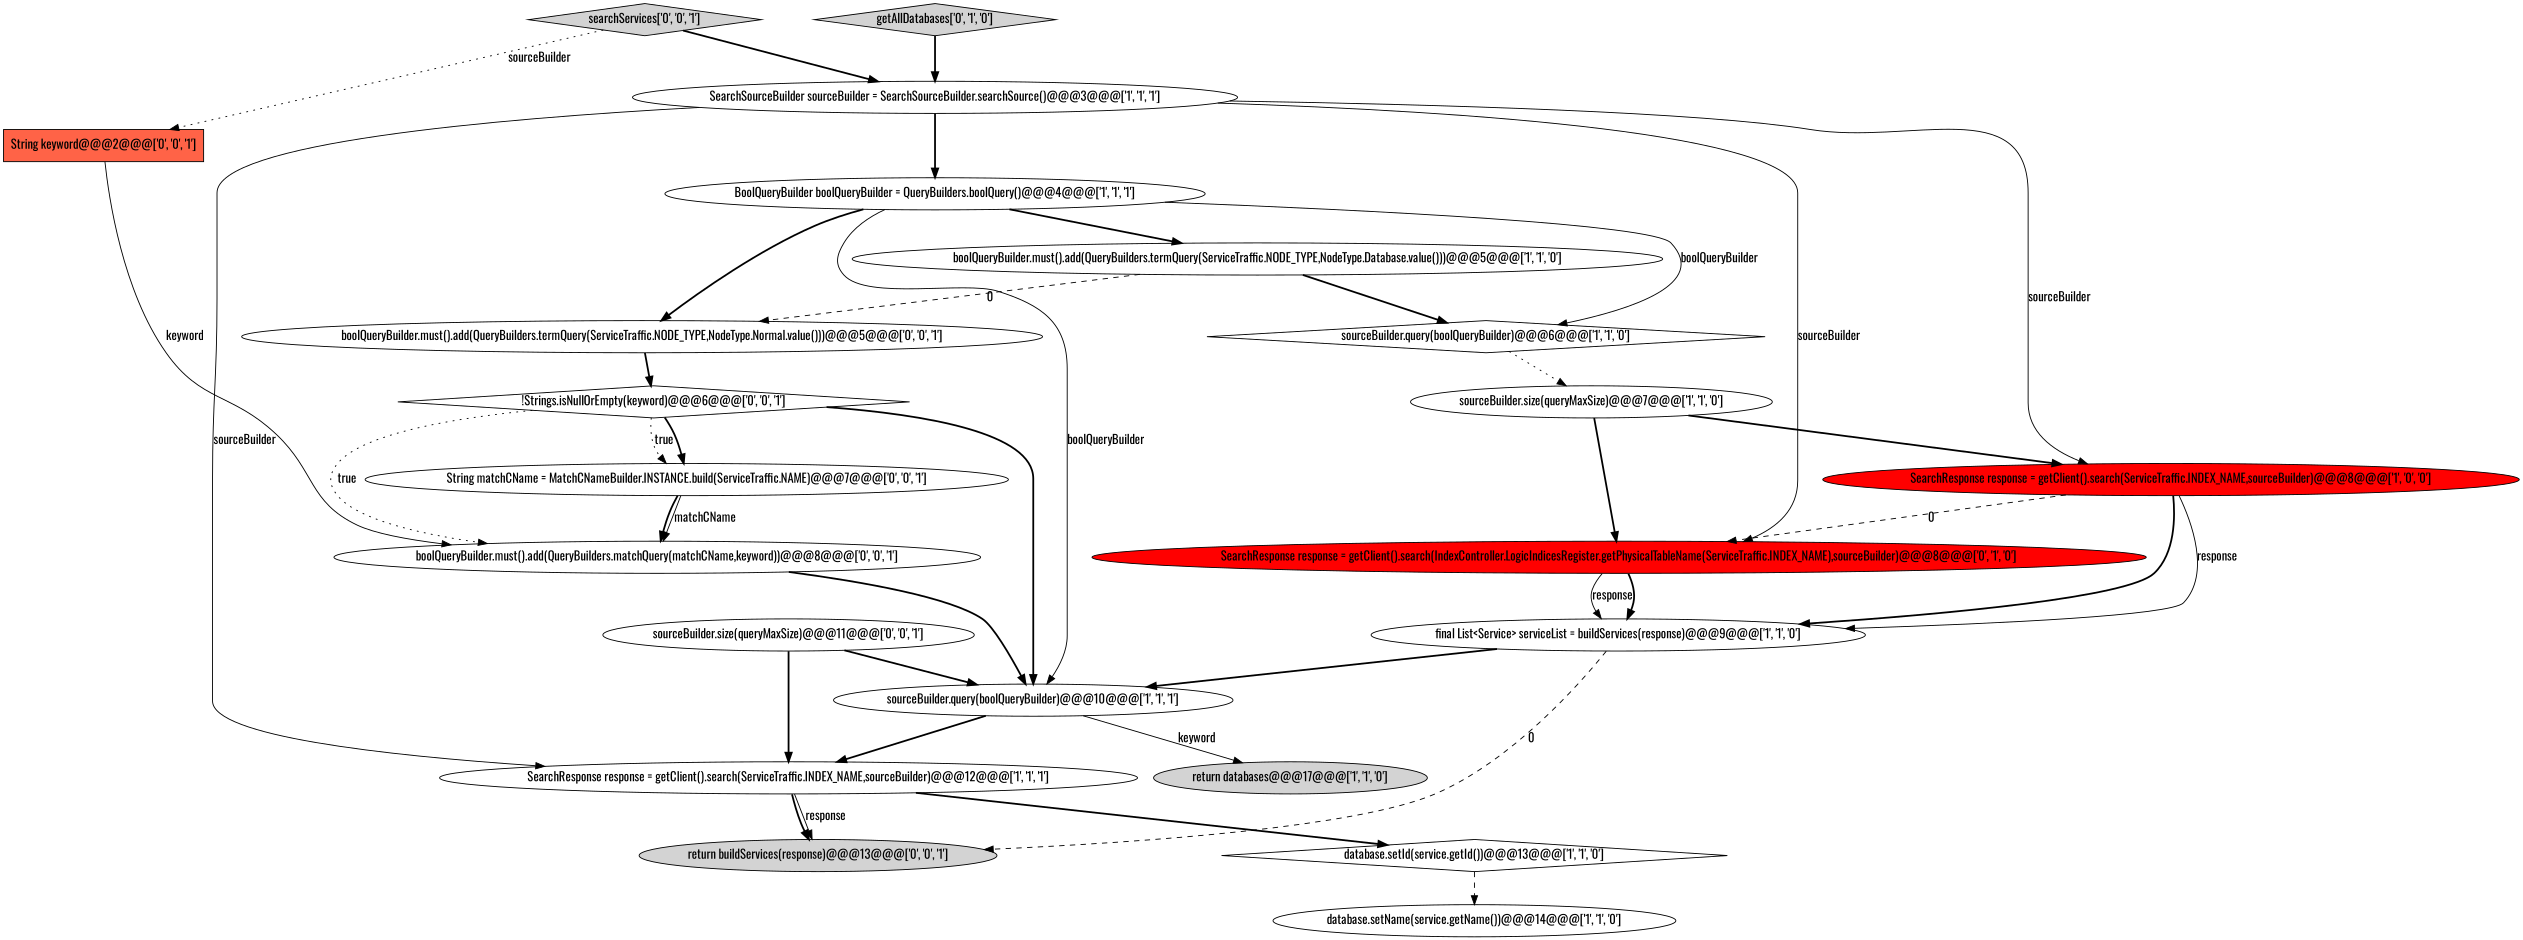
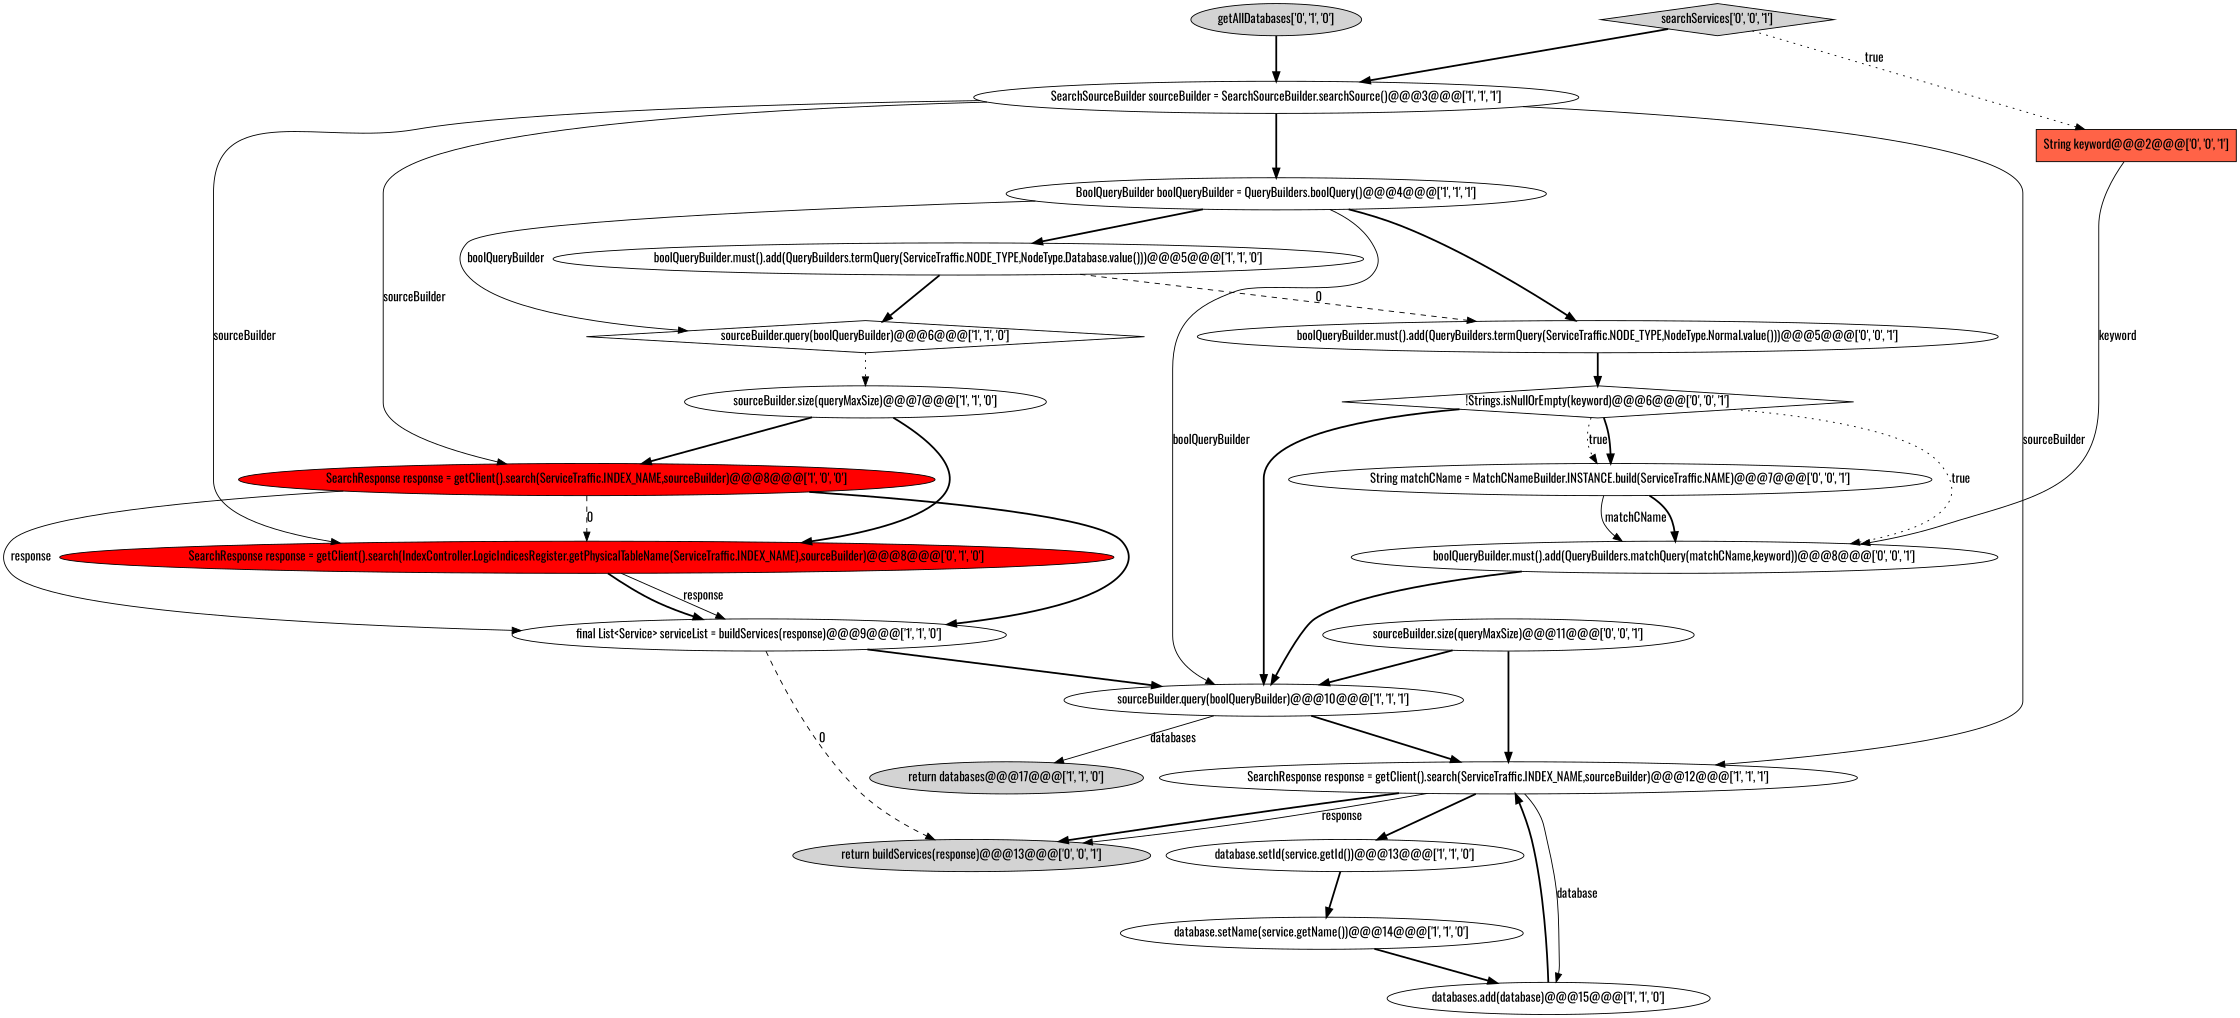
(935, 20) -> (1276, 20)
(539, 58) -> (1875, 58)
(1197, 739) -> (1174, 739)
(1474, 856) -> (1345, 856)
(1474, 884) -> (1335, 890)
none -> (1549, 998)
